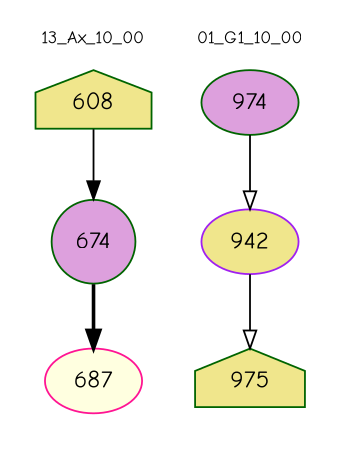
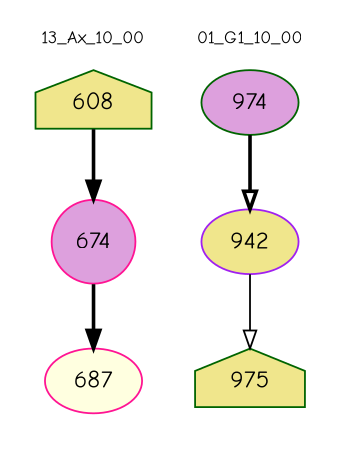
(94, 155) -> (94, 155)
(250, 163) -> (250, 163)
(94, 242) -> (94, 242)
